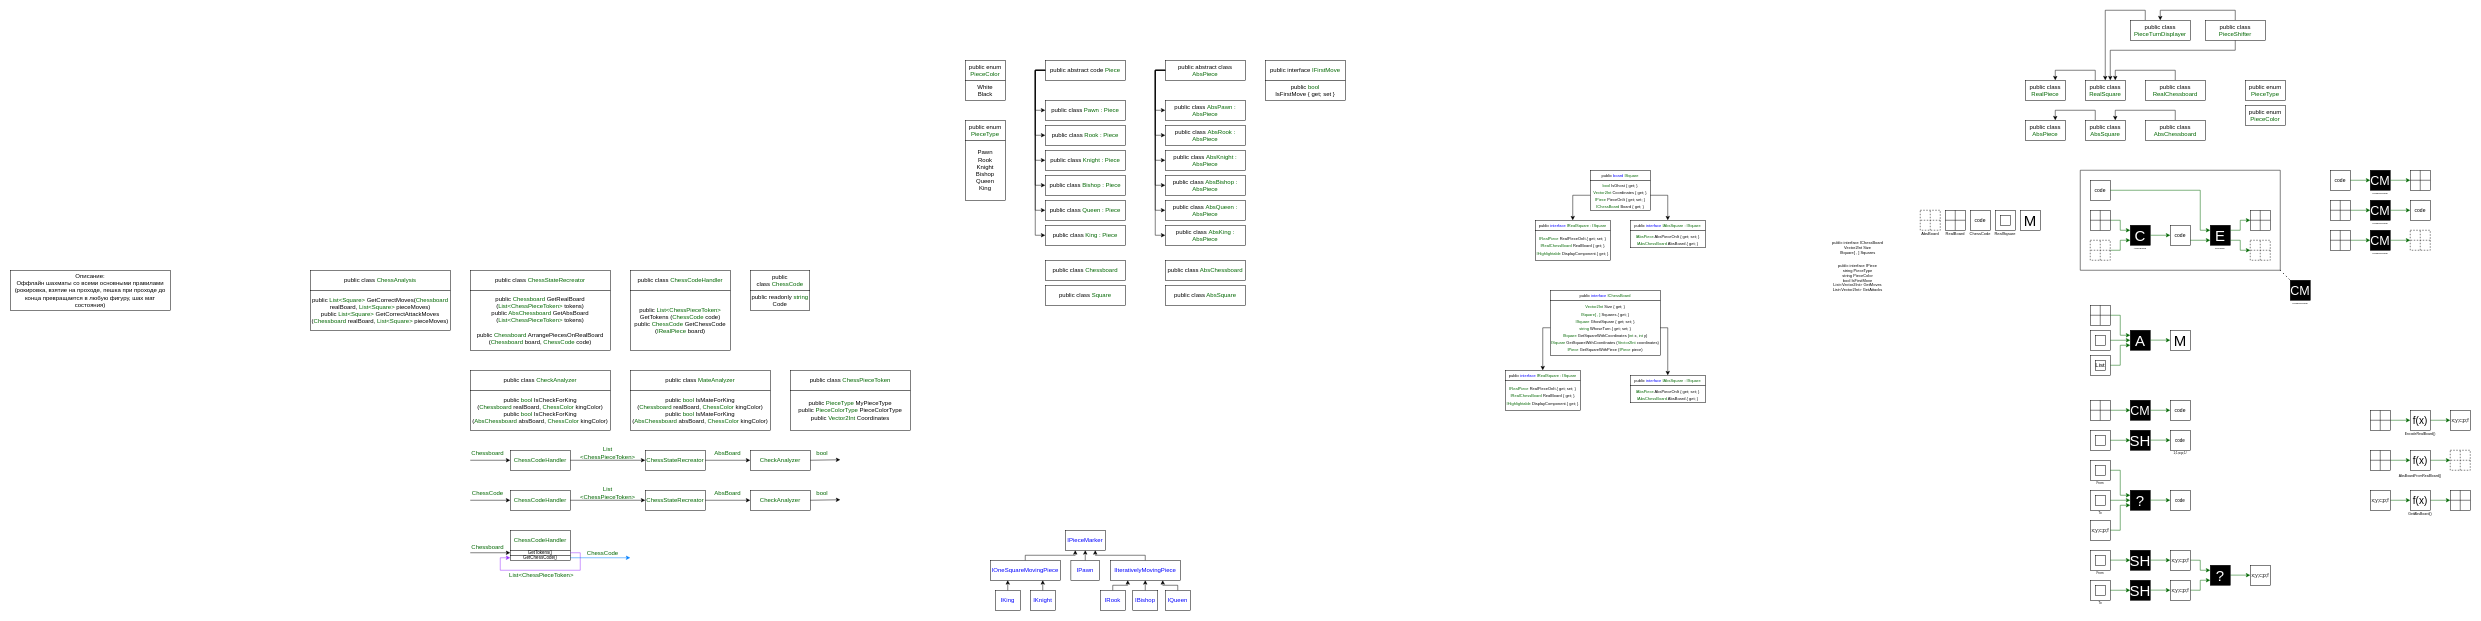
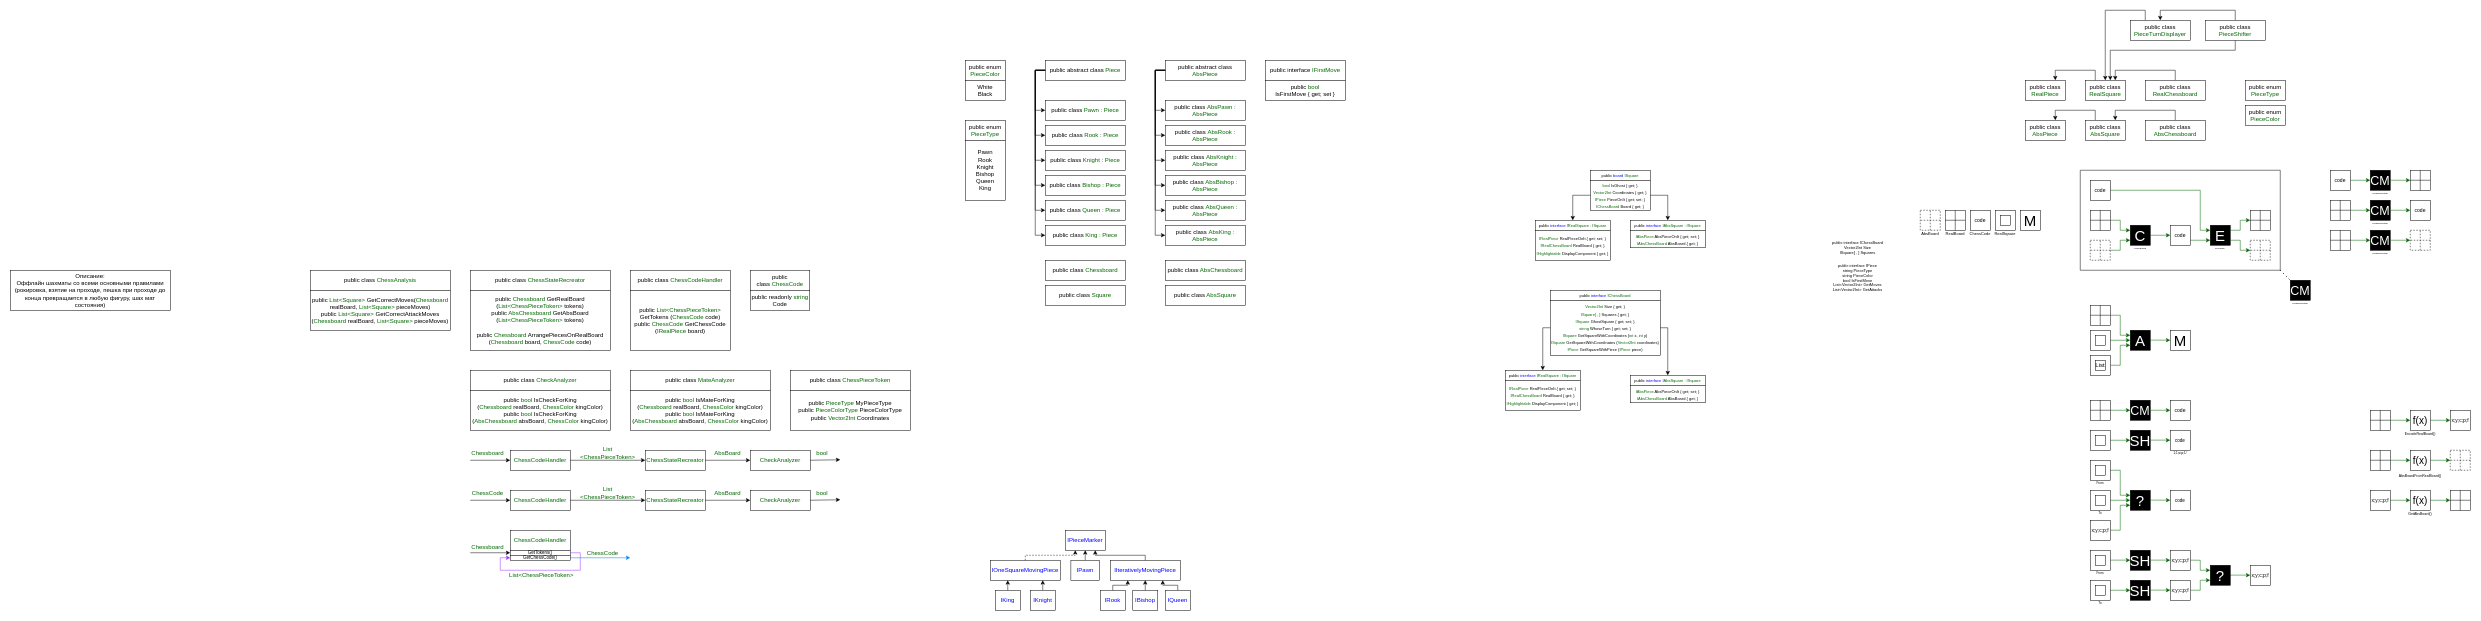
(1085, 70) -> (1085, 70)
(1048, 555) -> (1048, 555)
